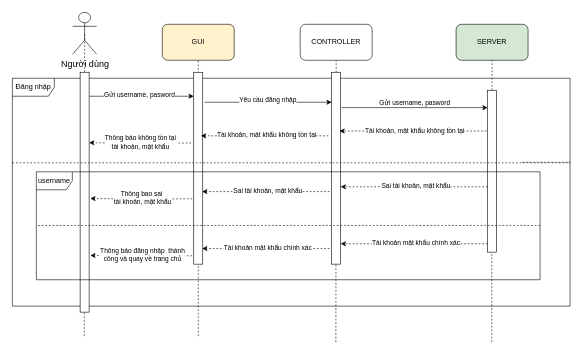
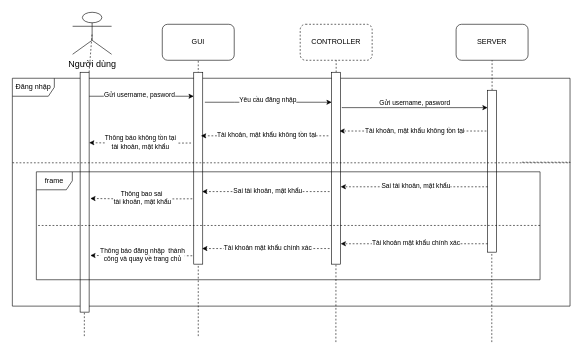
(85, 33) -> (92, 33)
(198, 42) -> (198, 42)
(336, 42) -> (336, 42)
(492, 42) -> (492, 42)
(54, 181) -> (54, 181)
